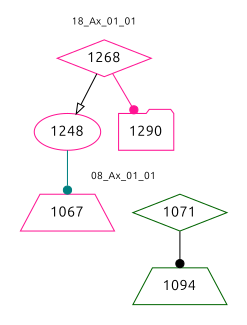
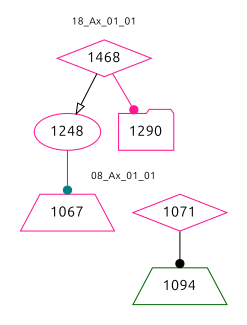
(104, 58) -> (104, 58)
(180, 213) -> (180, 213)
